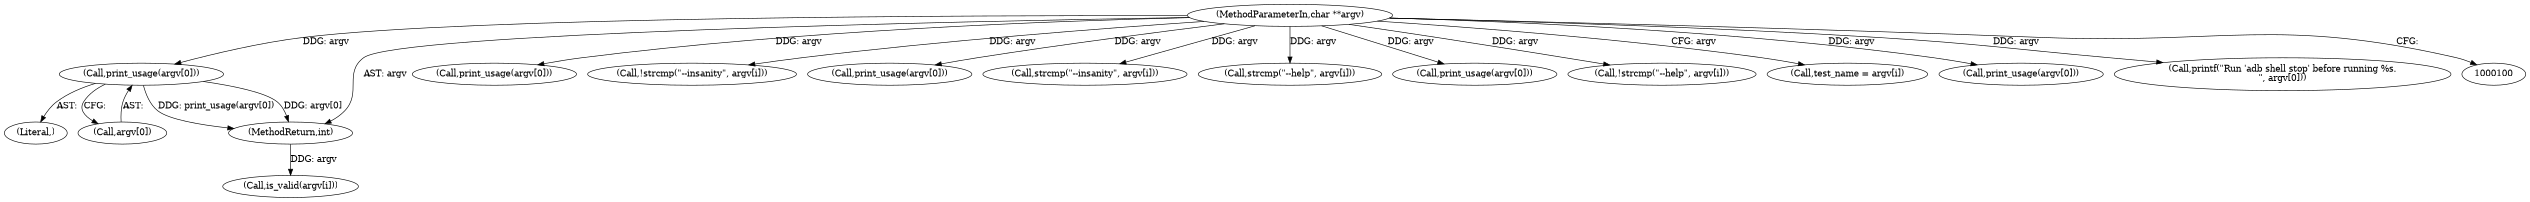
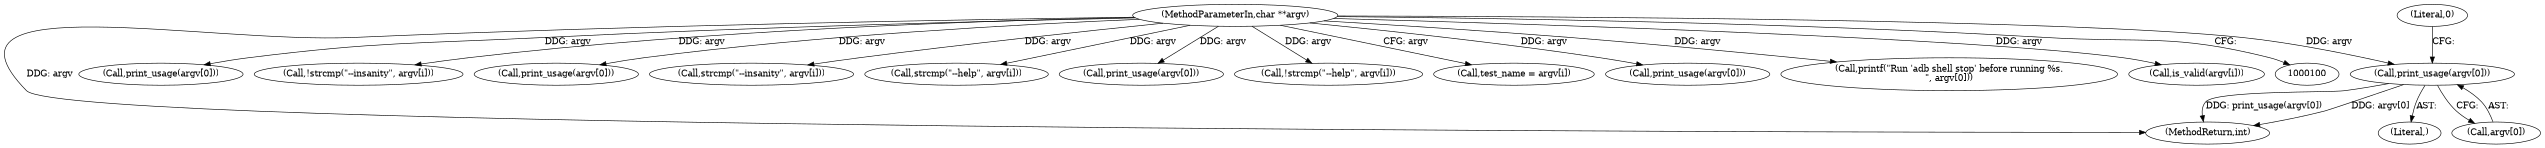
none -> (2432, 15)
(385, 74) -> (50, 74)
(291, 157) -> (1745, 33)
